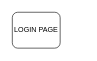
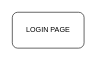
(36, 30) -> (48, 30)
